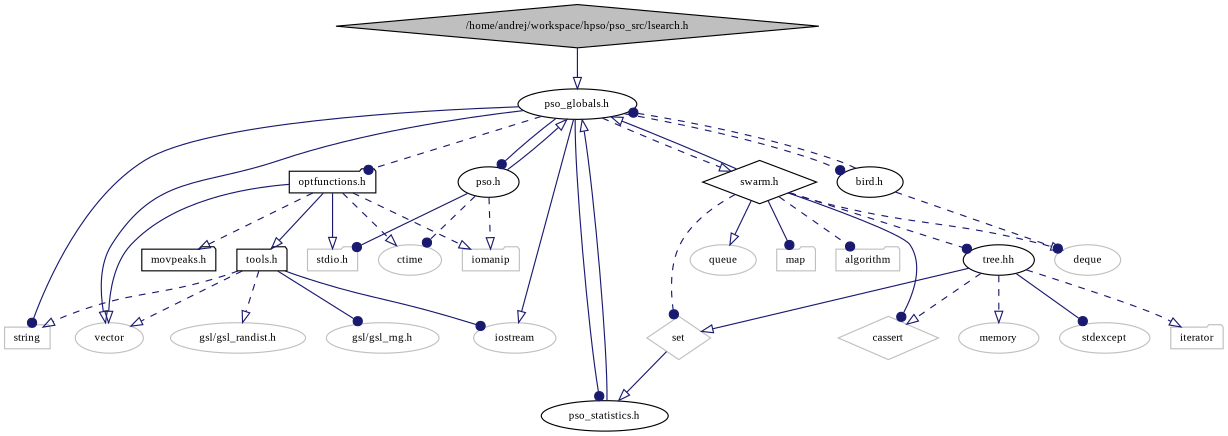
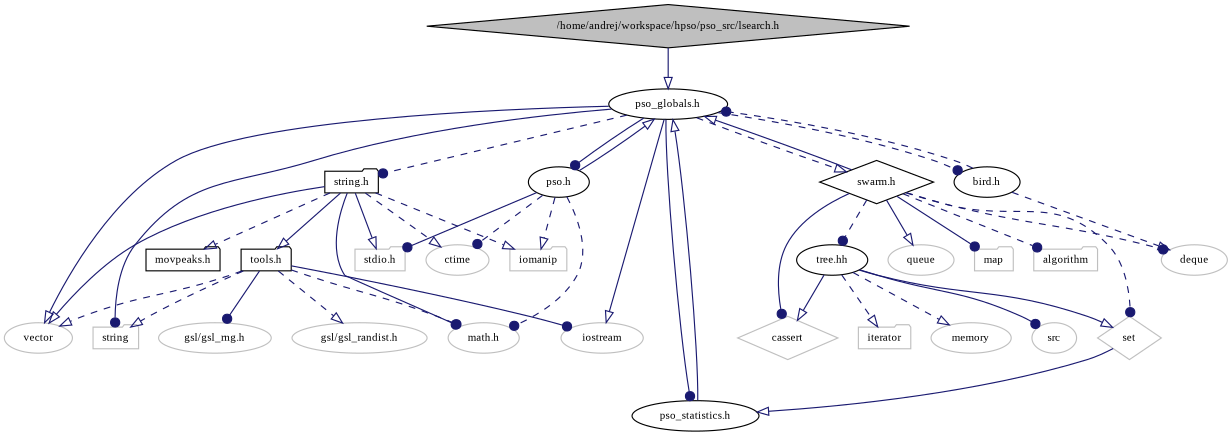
(333, 182) -> (352, 182)
(949, 295) -> (814, 293)
none -> (484, 338)
(1105, 338) -> (1054, 338)
